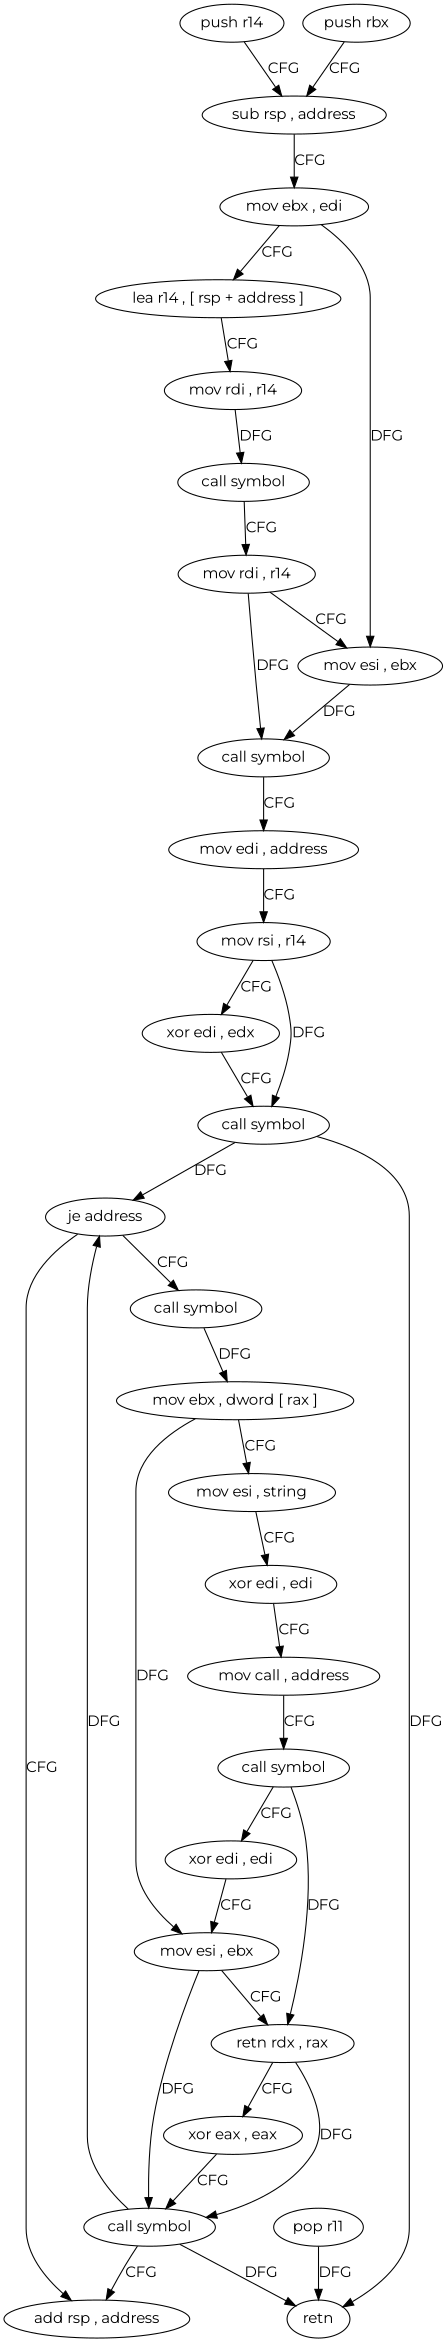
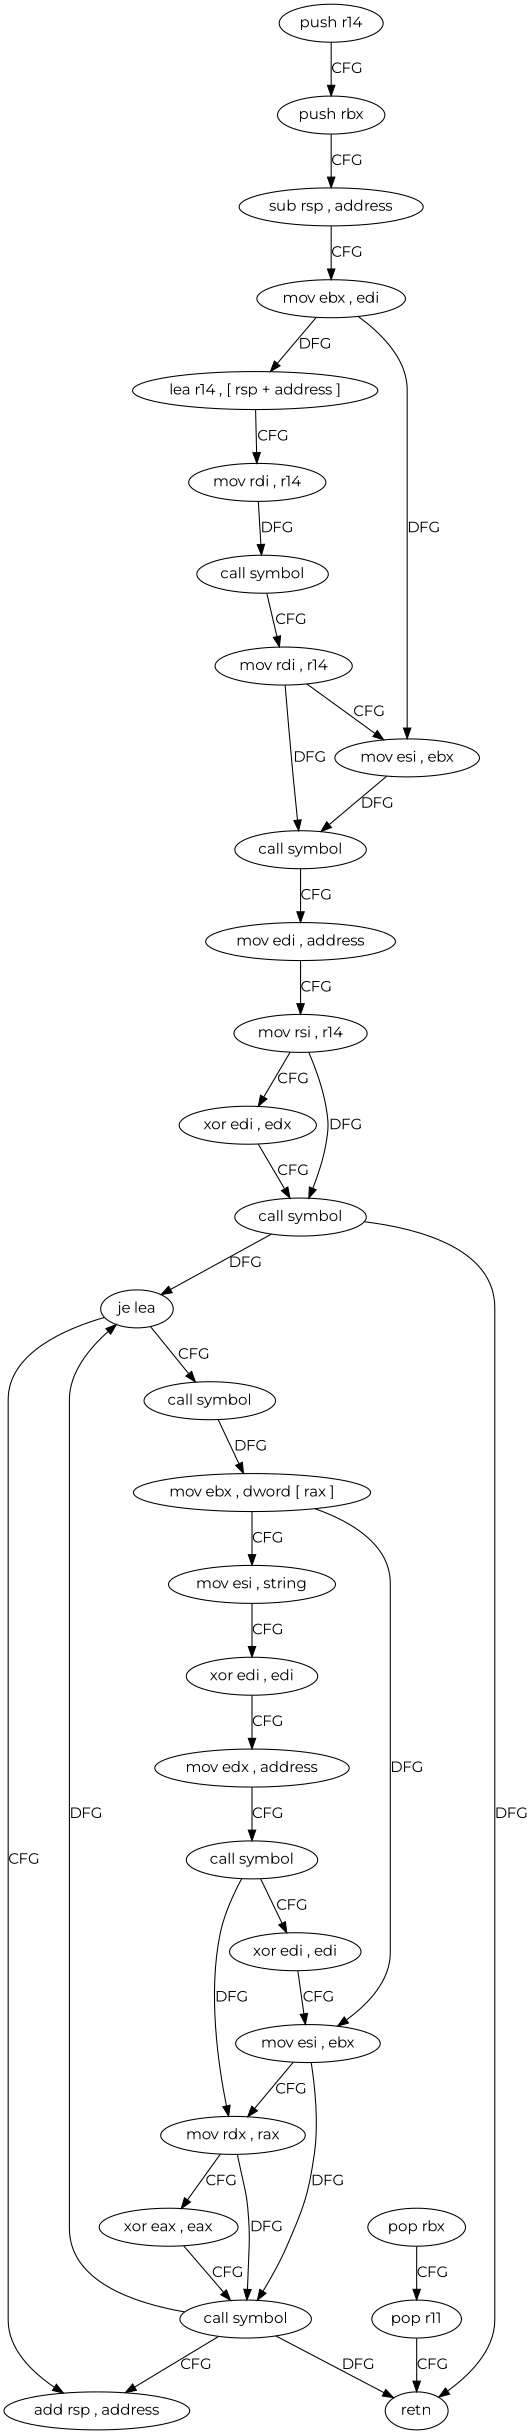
(260, 64) -> (331, 64)
(277, 253) -> (315, 345)
(105, 1217) -> (137, 1309)
(284, 1676) -> (252, 1768)
(283, 2044) -> (233, 2135)
none -> (417, 2227)
(335, 2273) -> (433, 2365)
